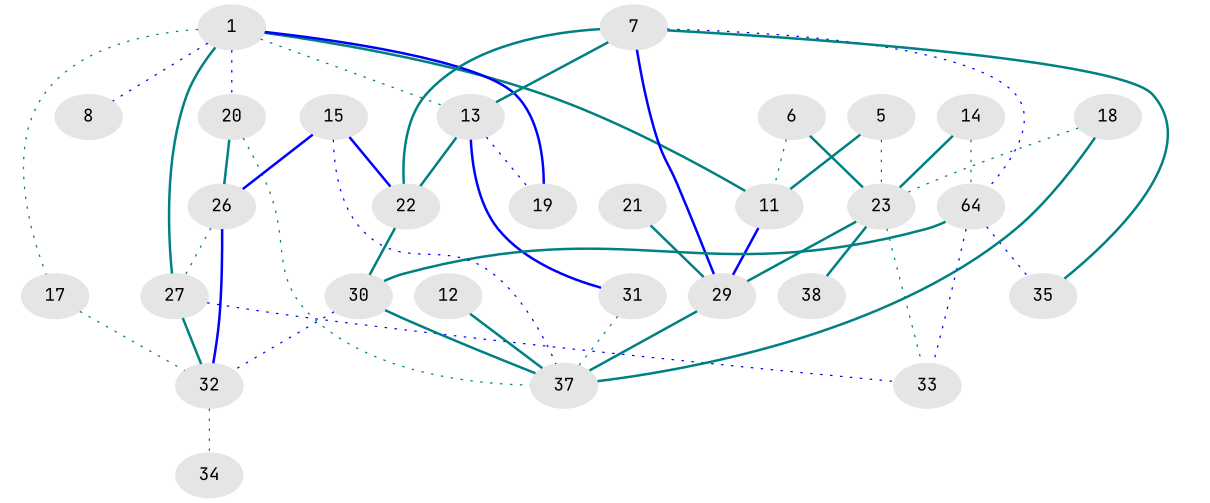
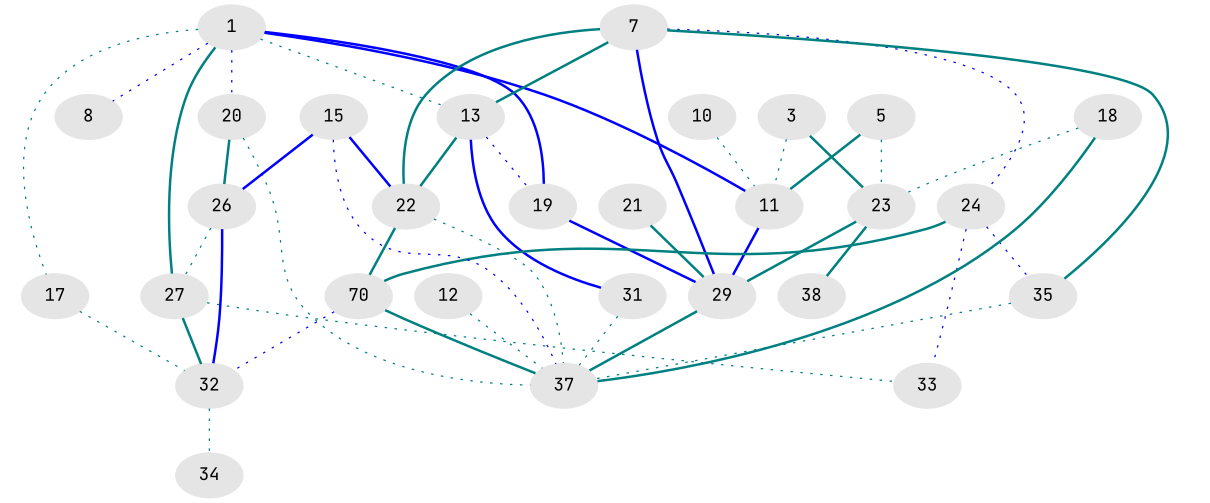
(538, 93) -> (538, 93)
none -> (702, 117)
(792, 117) -> (792, 117)
(971, 117) -> none
(971, 207) -> (971, 207)
none -> (648, 259)
none -> (527, 267)
(903, 289) -> none
(359, 296) -> (359, 296)
(495, 333) -> (495, 333)
none -> (835, 335)
(533, 345) -> (533, 345)
